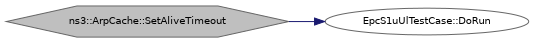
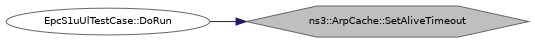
(302, 22) -> (223, 22)
